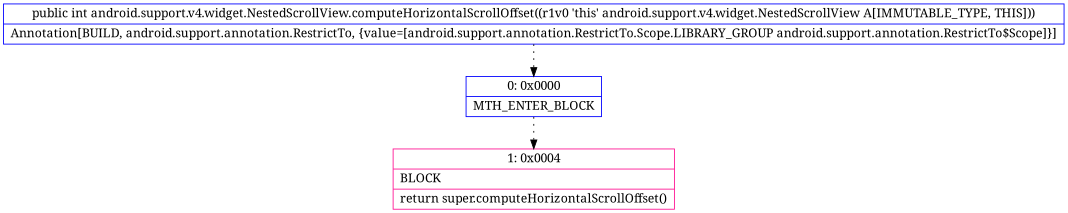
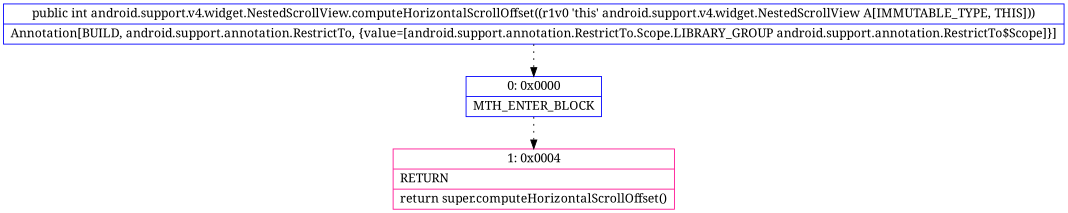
(421, 179) -> (425, 179)
